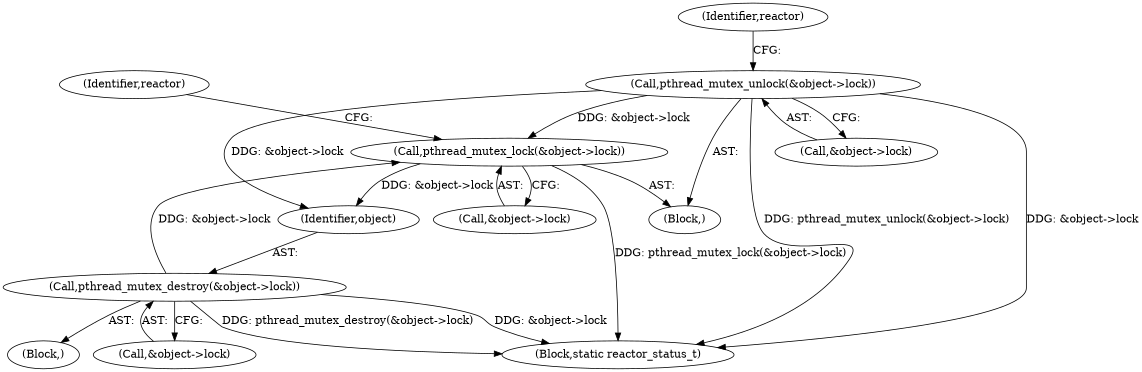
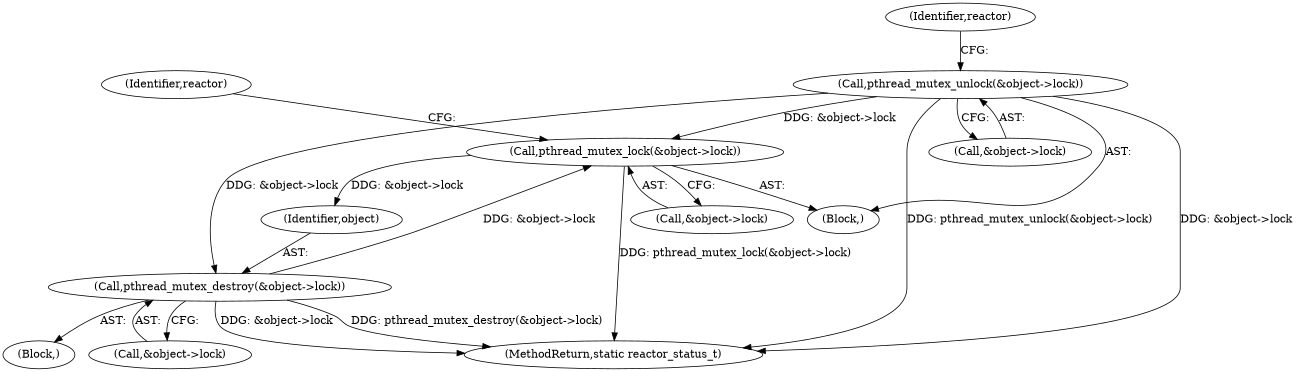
(357, 108) -> (479, 124)
(618, 355) -> (613, 355)
